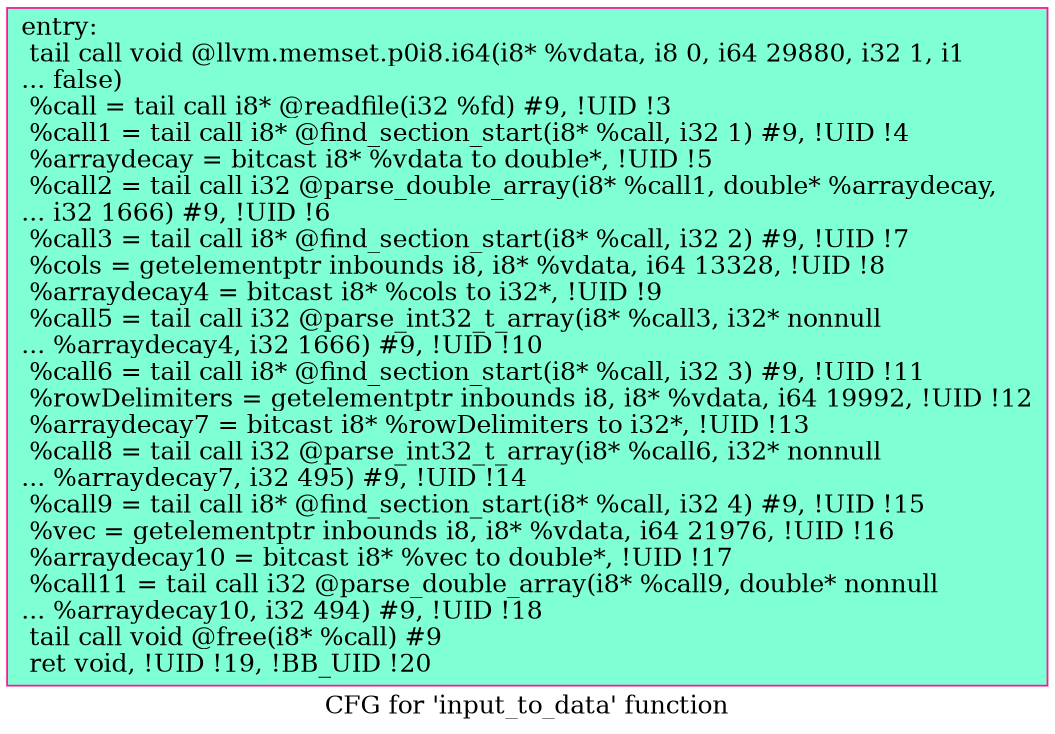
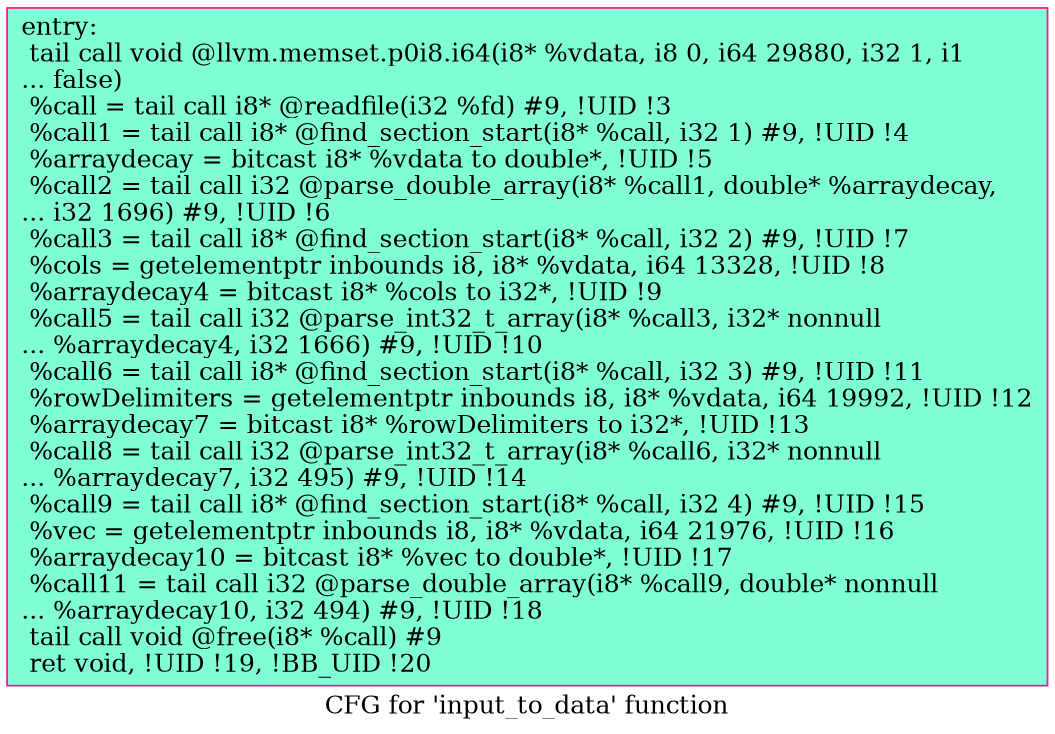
(176, 213) -> (176, 213)
